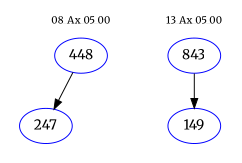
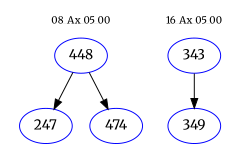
(194, 21) -> (194, 21)
(194, 56) -> (194, 56)
none -> (116, 126)
(194, 126) -> (194, 126)
